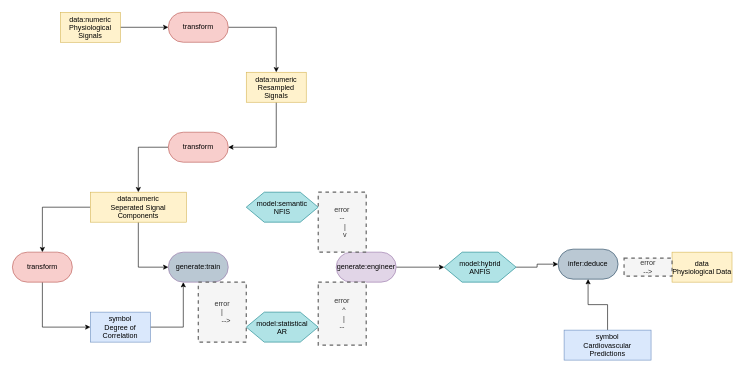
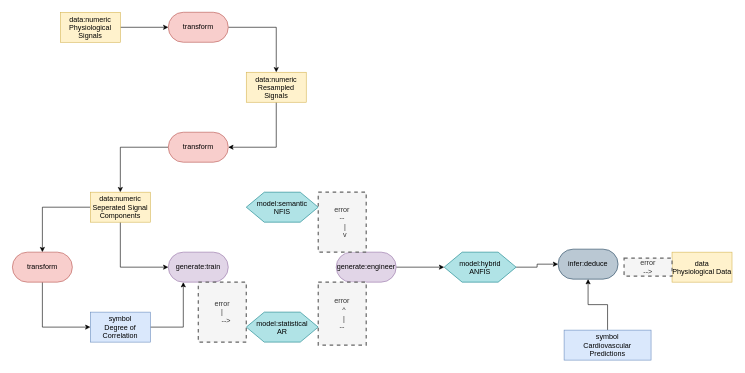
(138, 207) -> (120, 207)
(198, 267) -> (198, 267)
